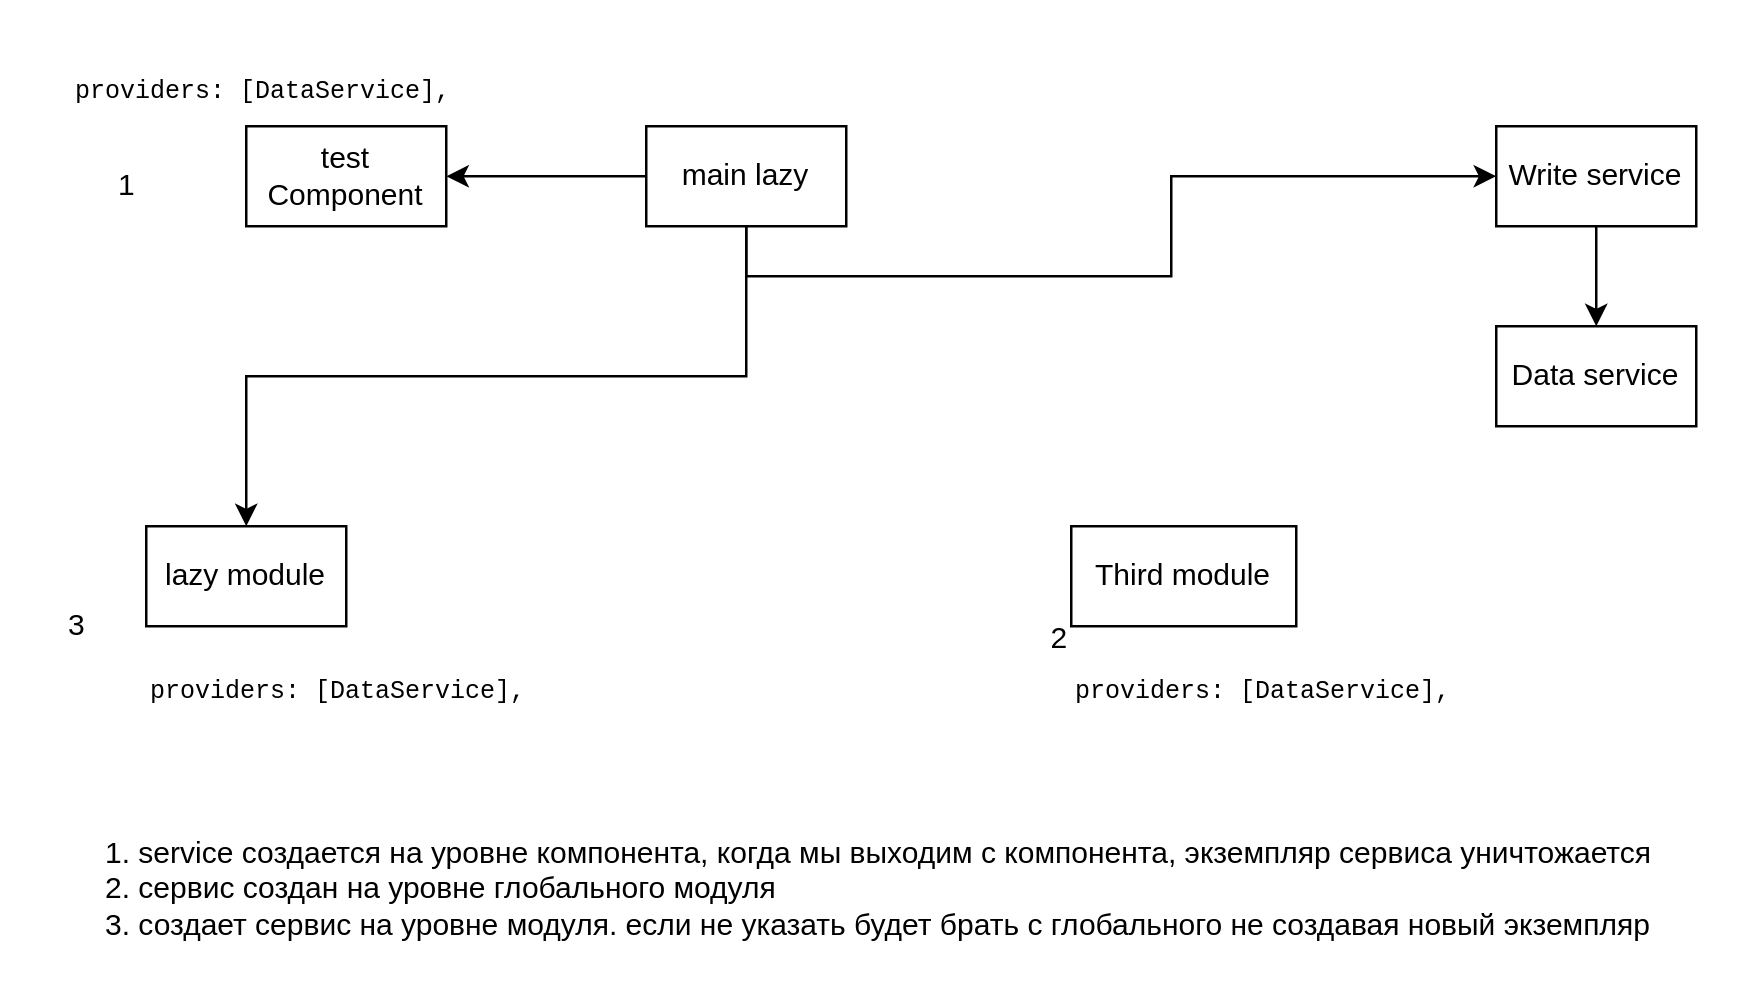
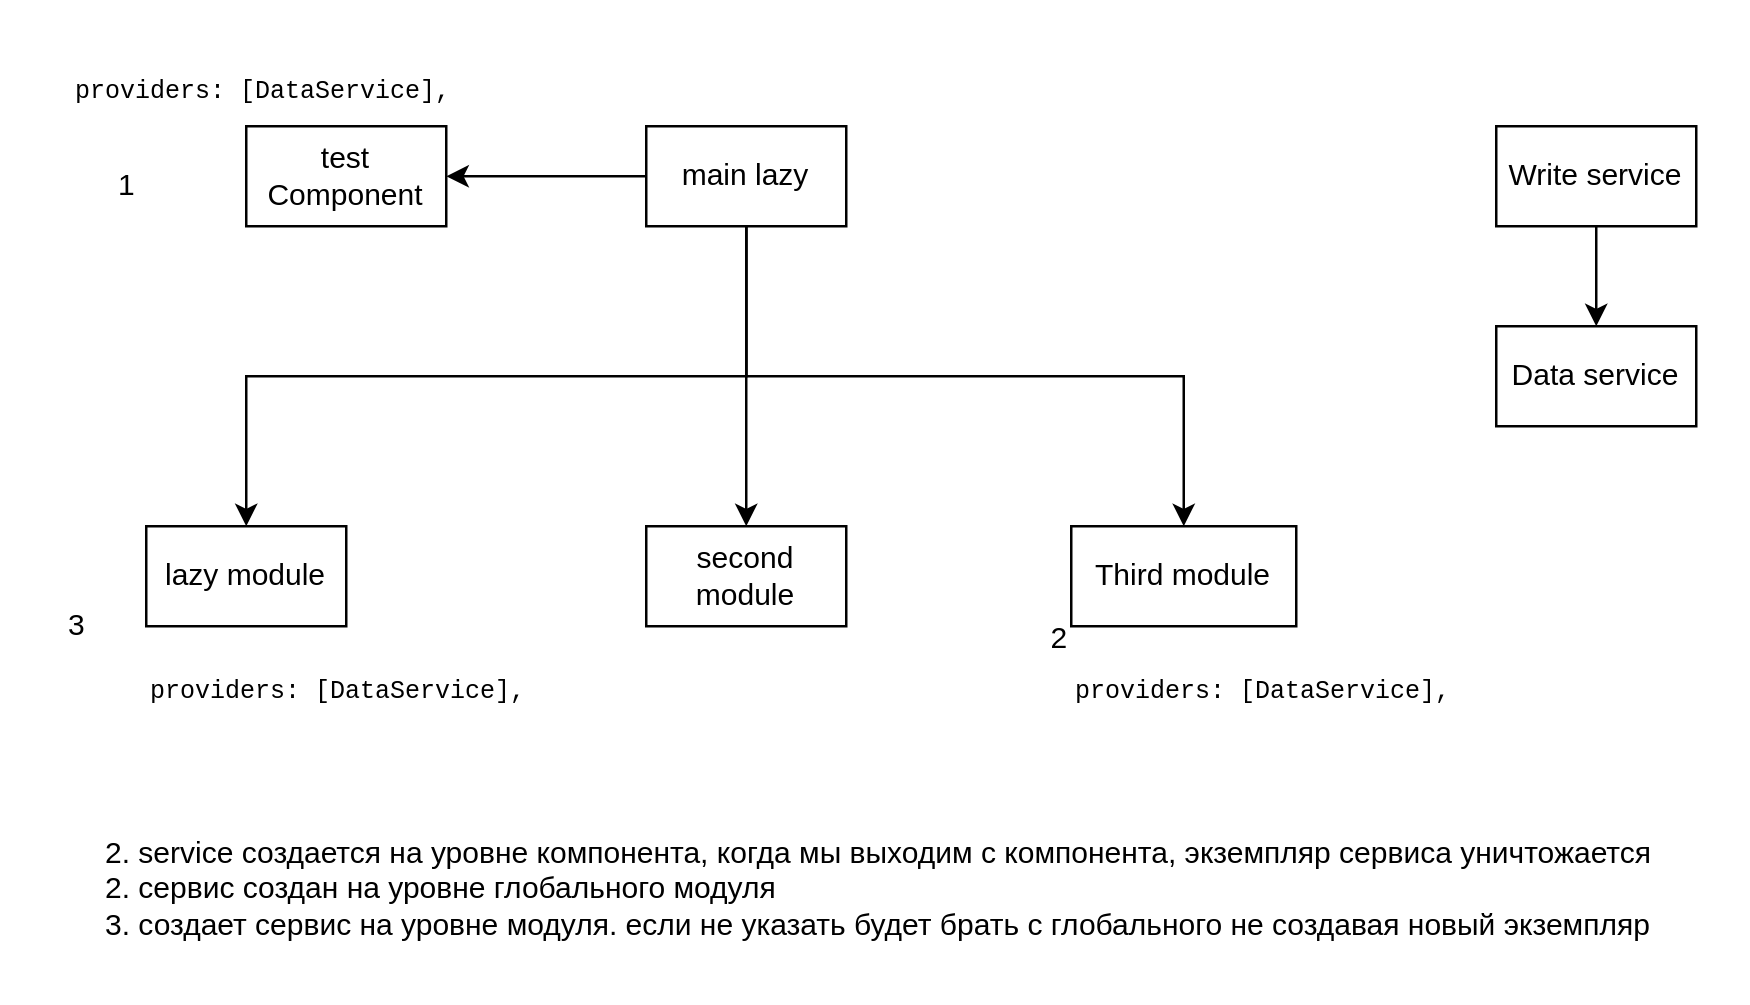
(1165, 276) -> (1035, 376)
none -> (746, 445)
none -> (746, 576)
(918, 889) -> (918, 889)
